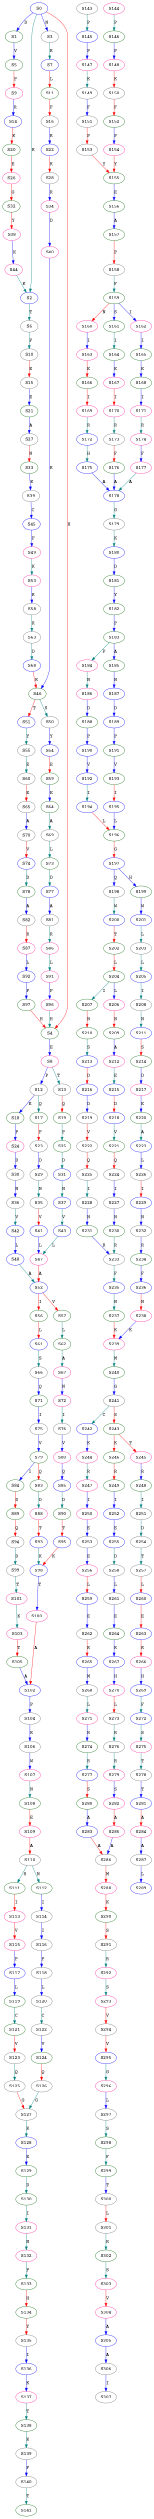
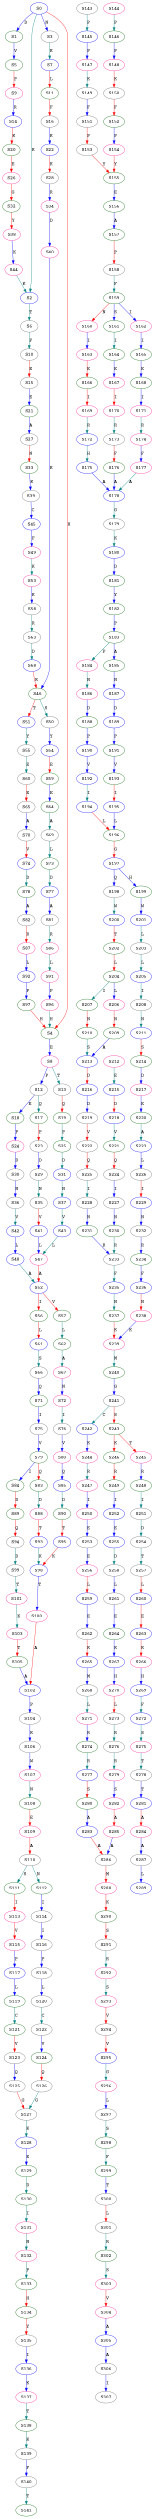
(114, 1046) -> (102, 1046)
(15, 2070) -> (15, 2070)
